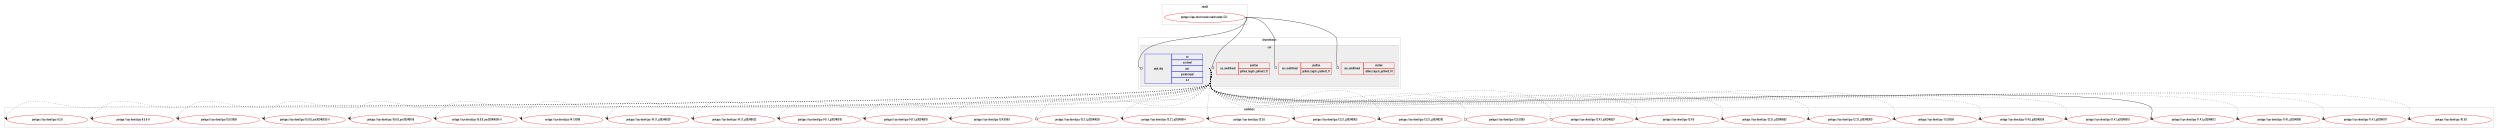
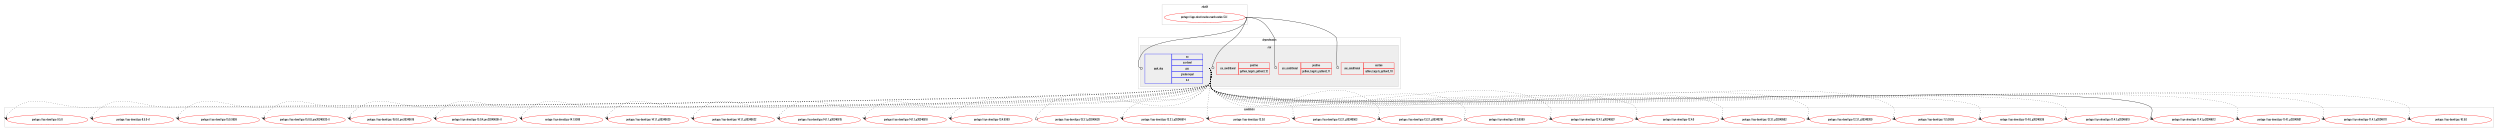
(1395, 97) -> (1394, 97)
(477, 120) -> (477, 120)
(1507, 120) -> (1507, 120)
